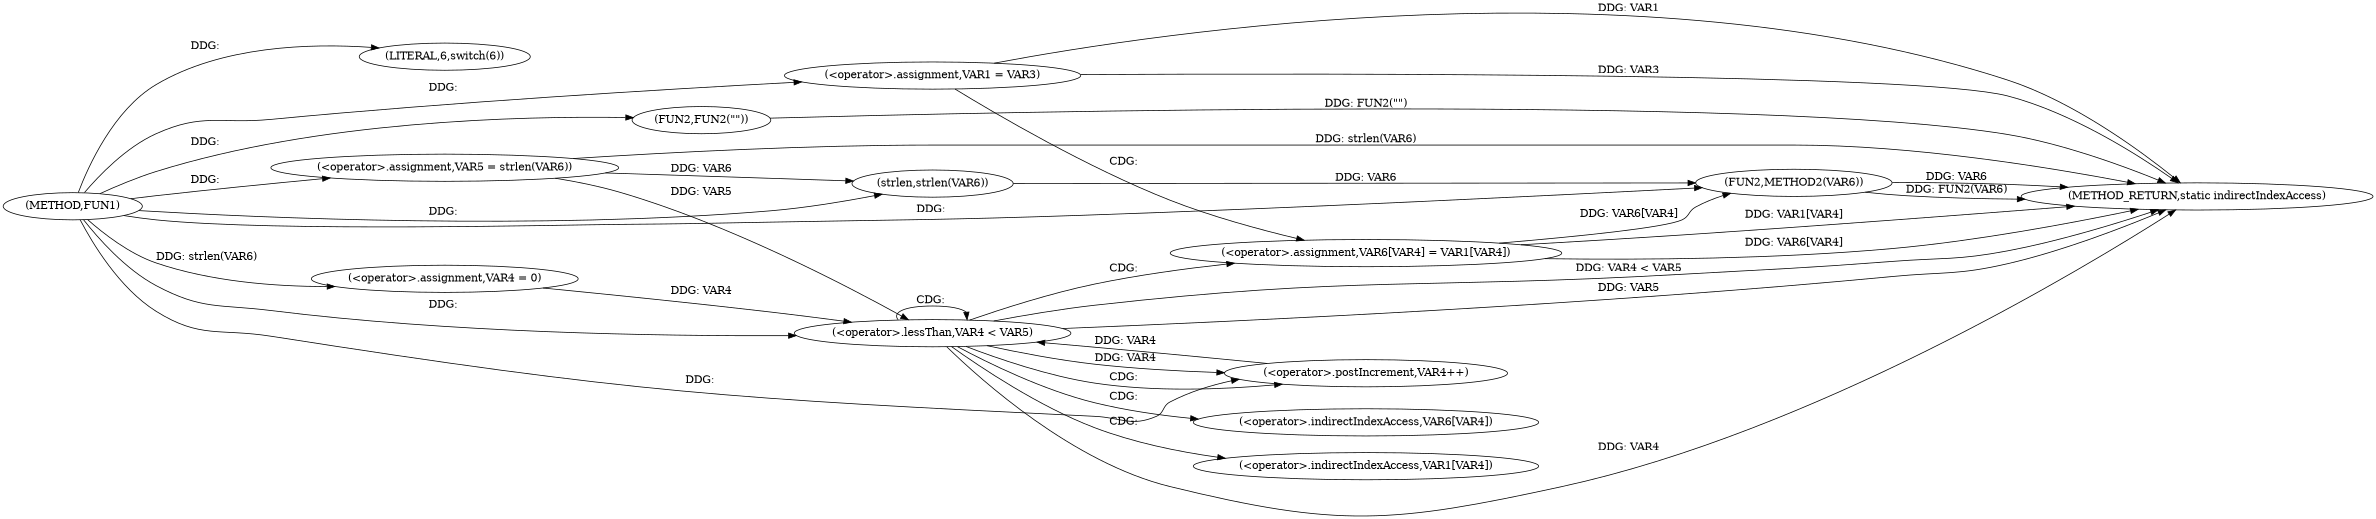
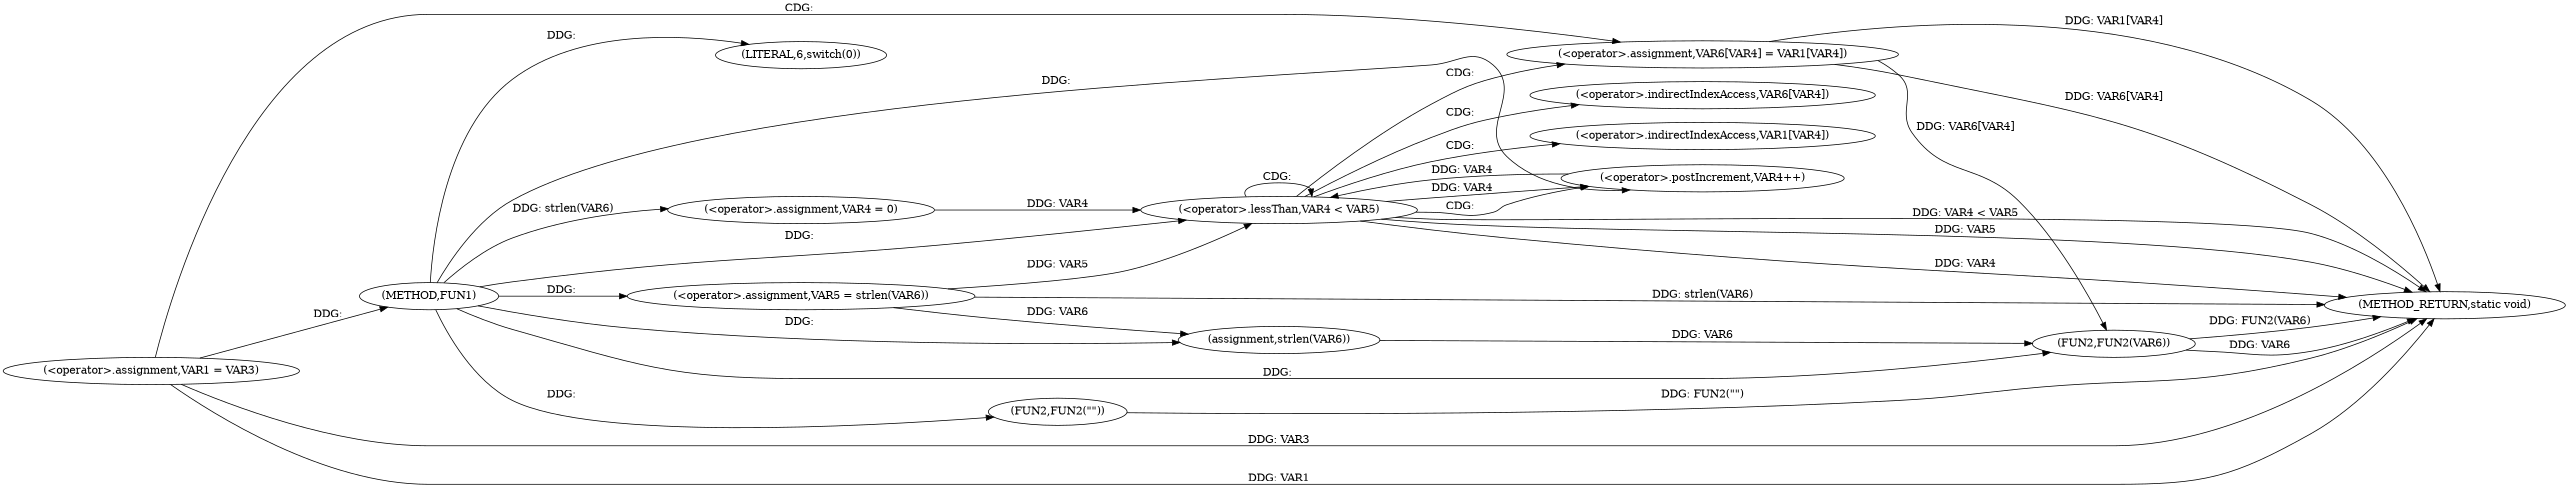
(445, 57) -> (801, 55)
(427, 106) -> (290, 334)
(1794, 183) -> (2114, 344)
(933, 184) -> (1279, 340)
(2197, 196) -> (2445, 305)
